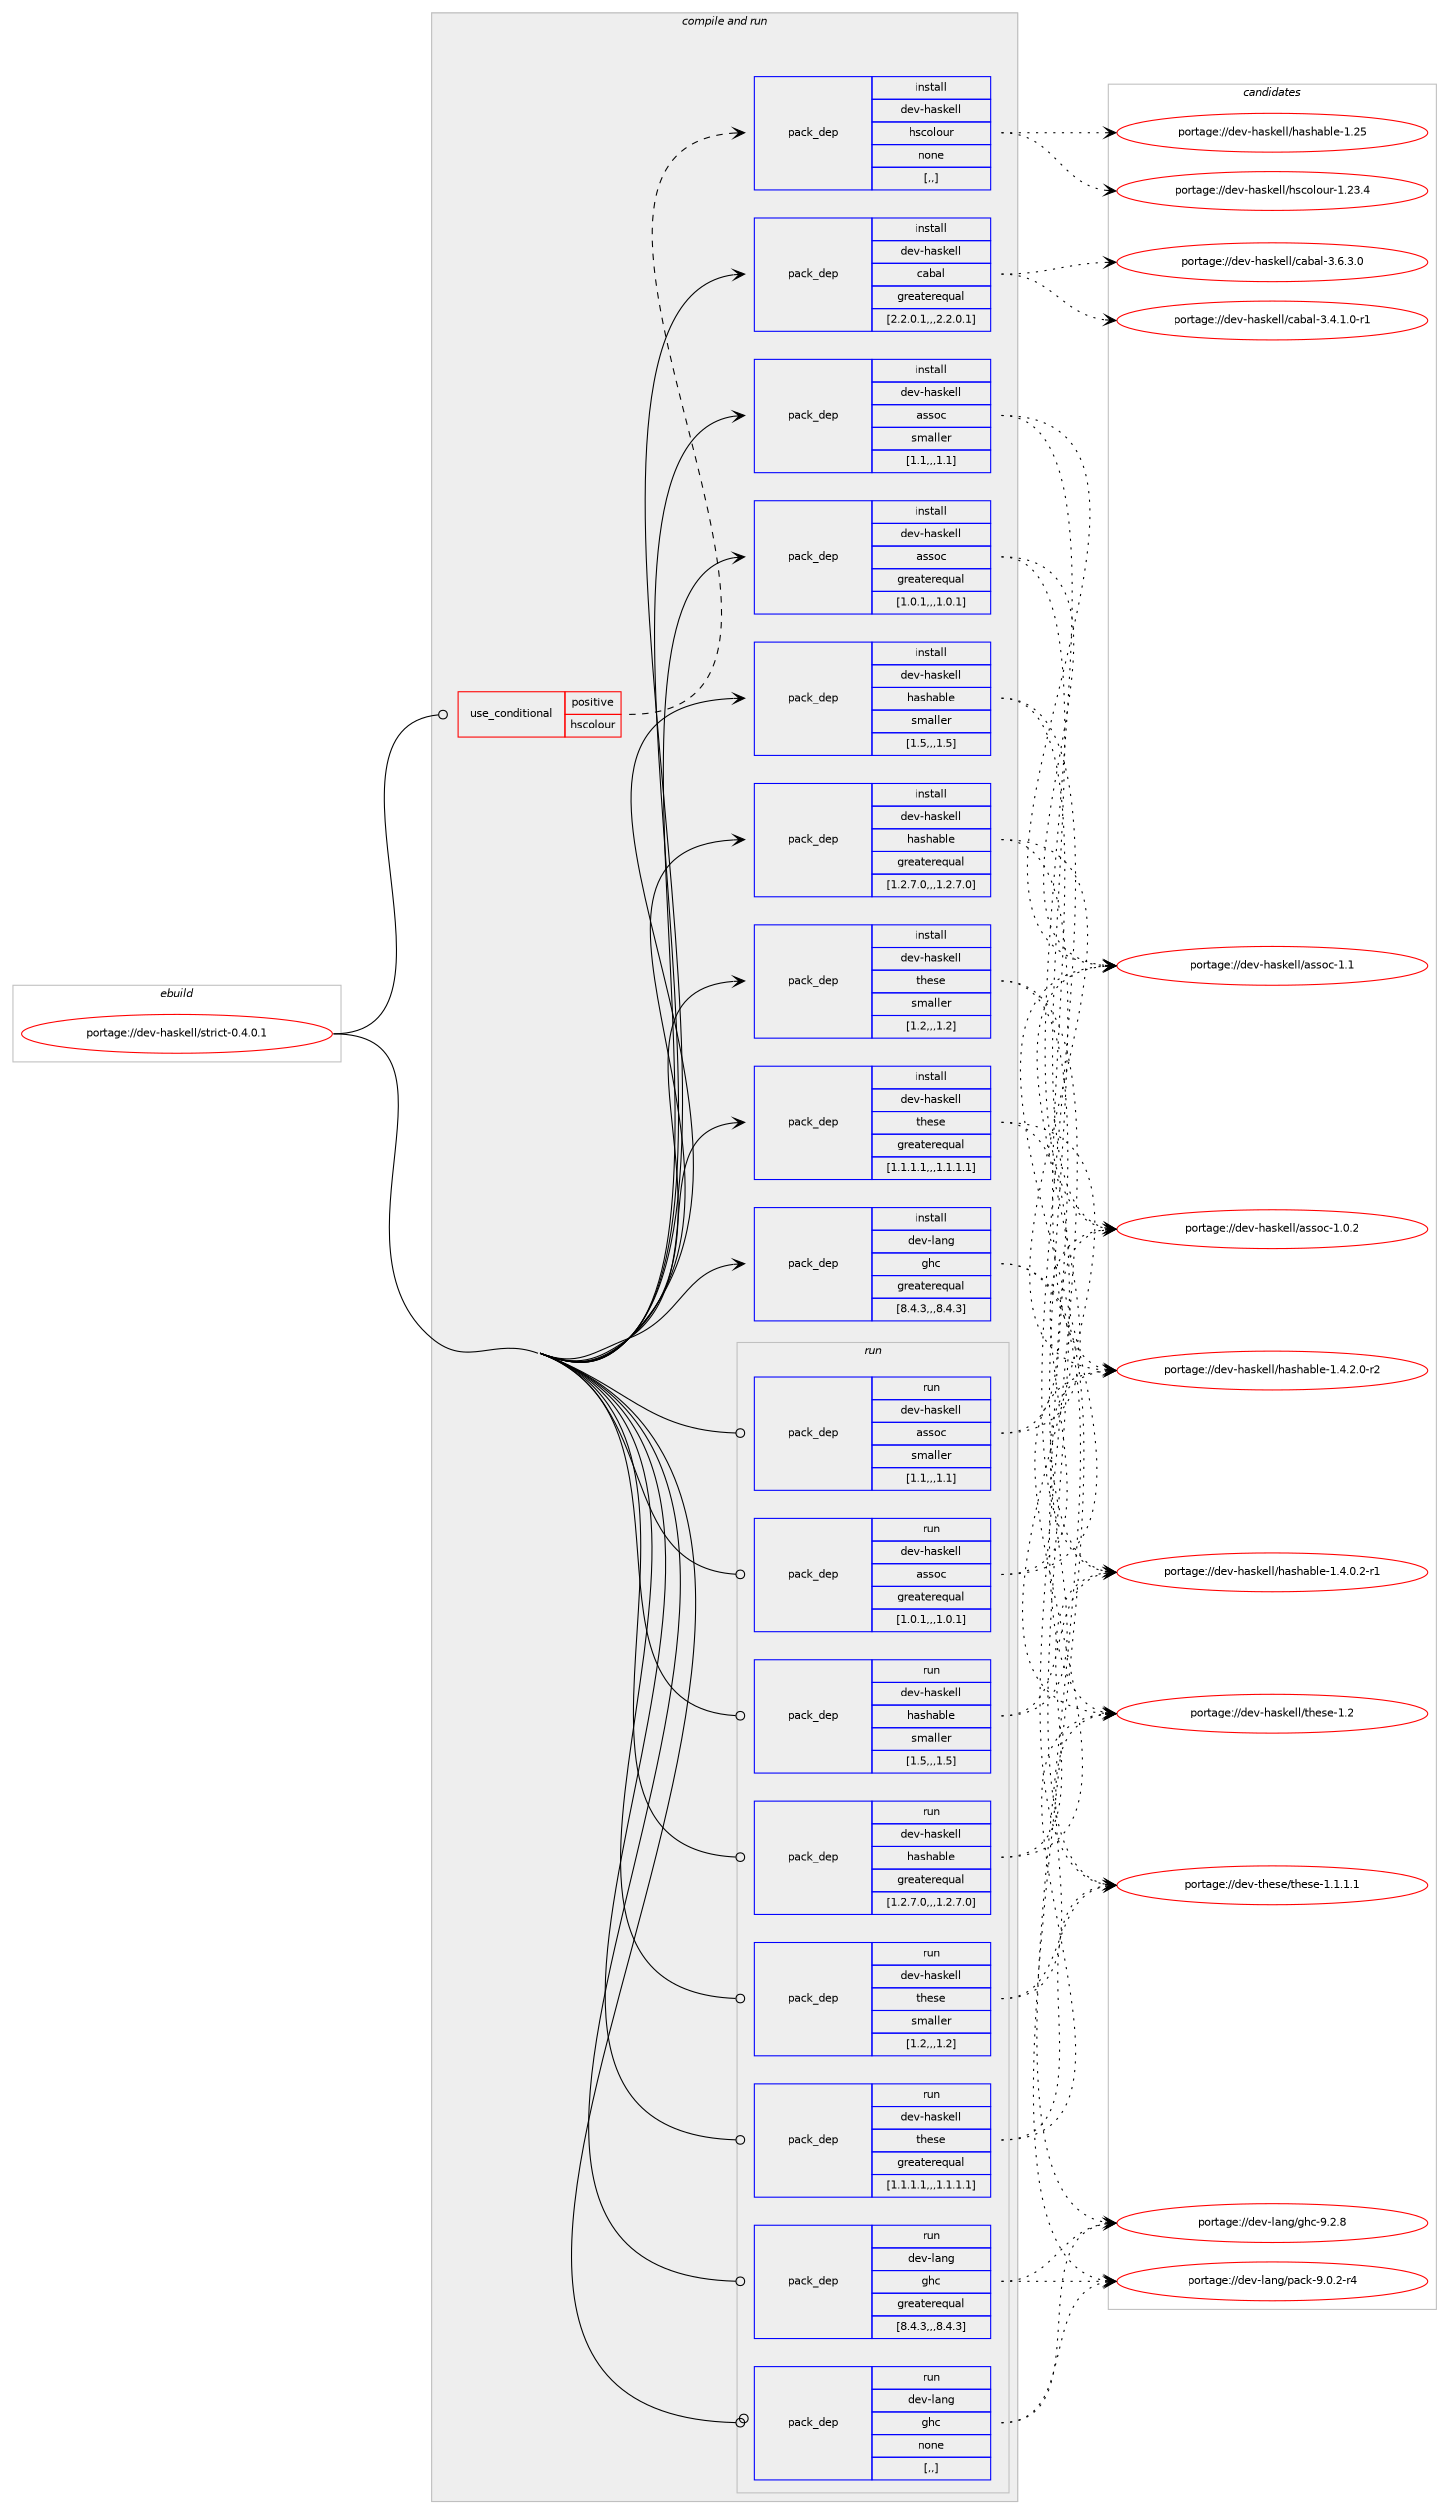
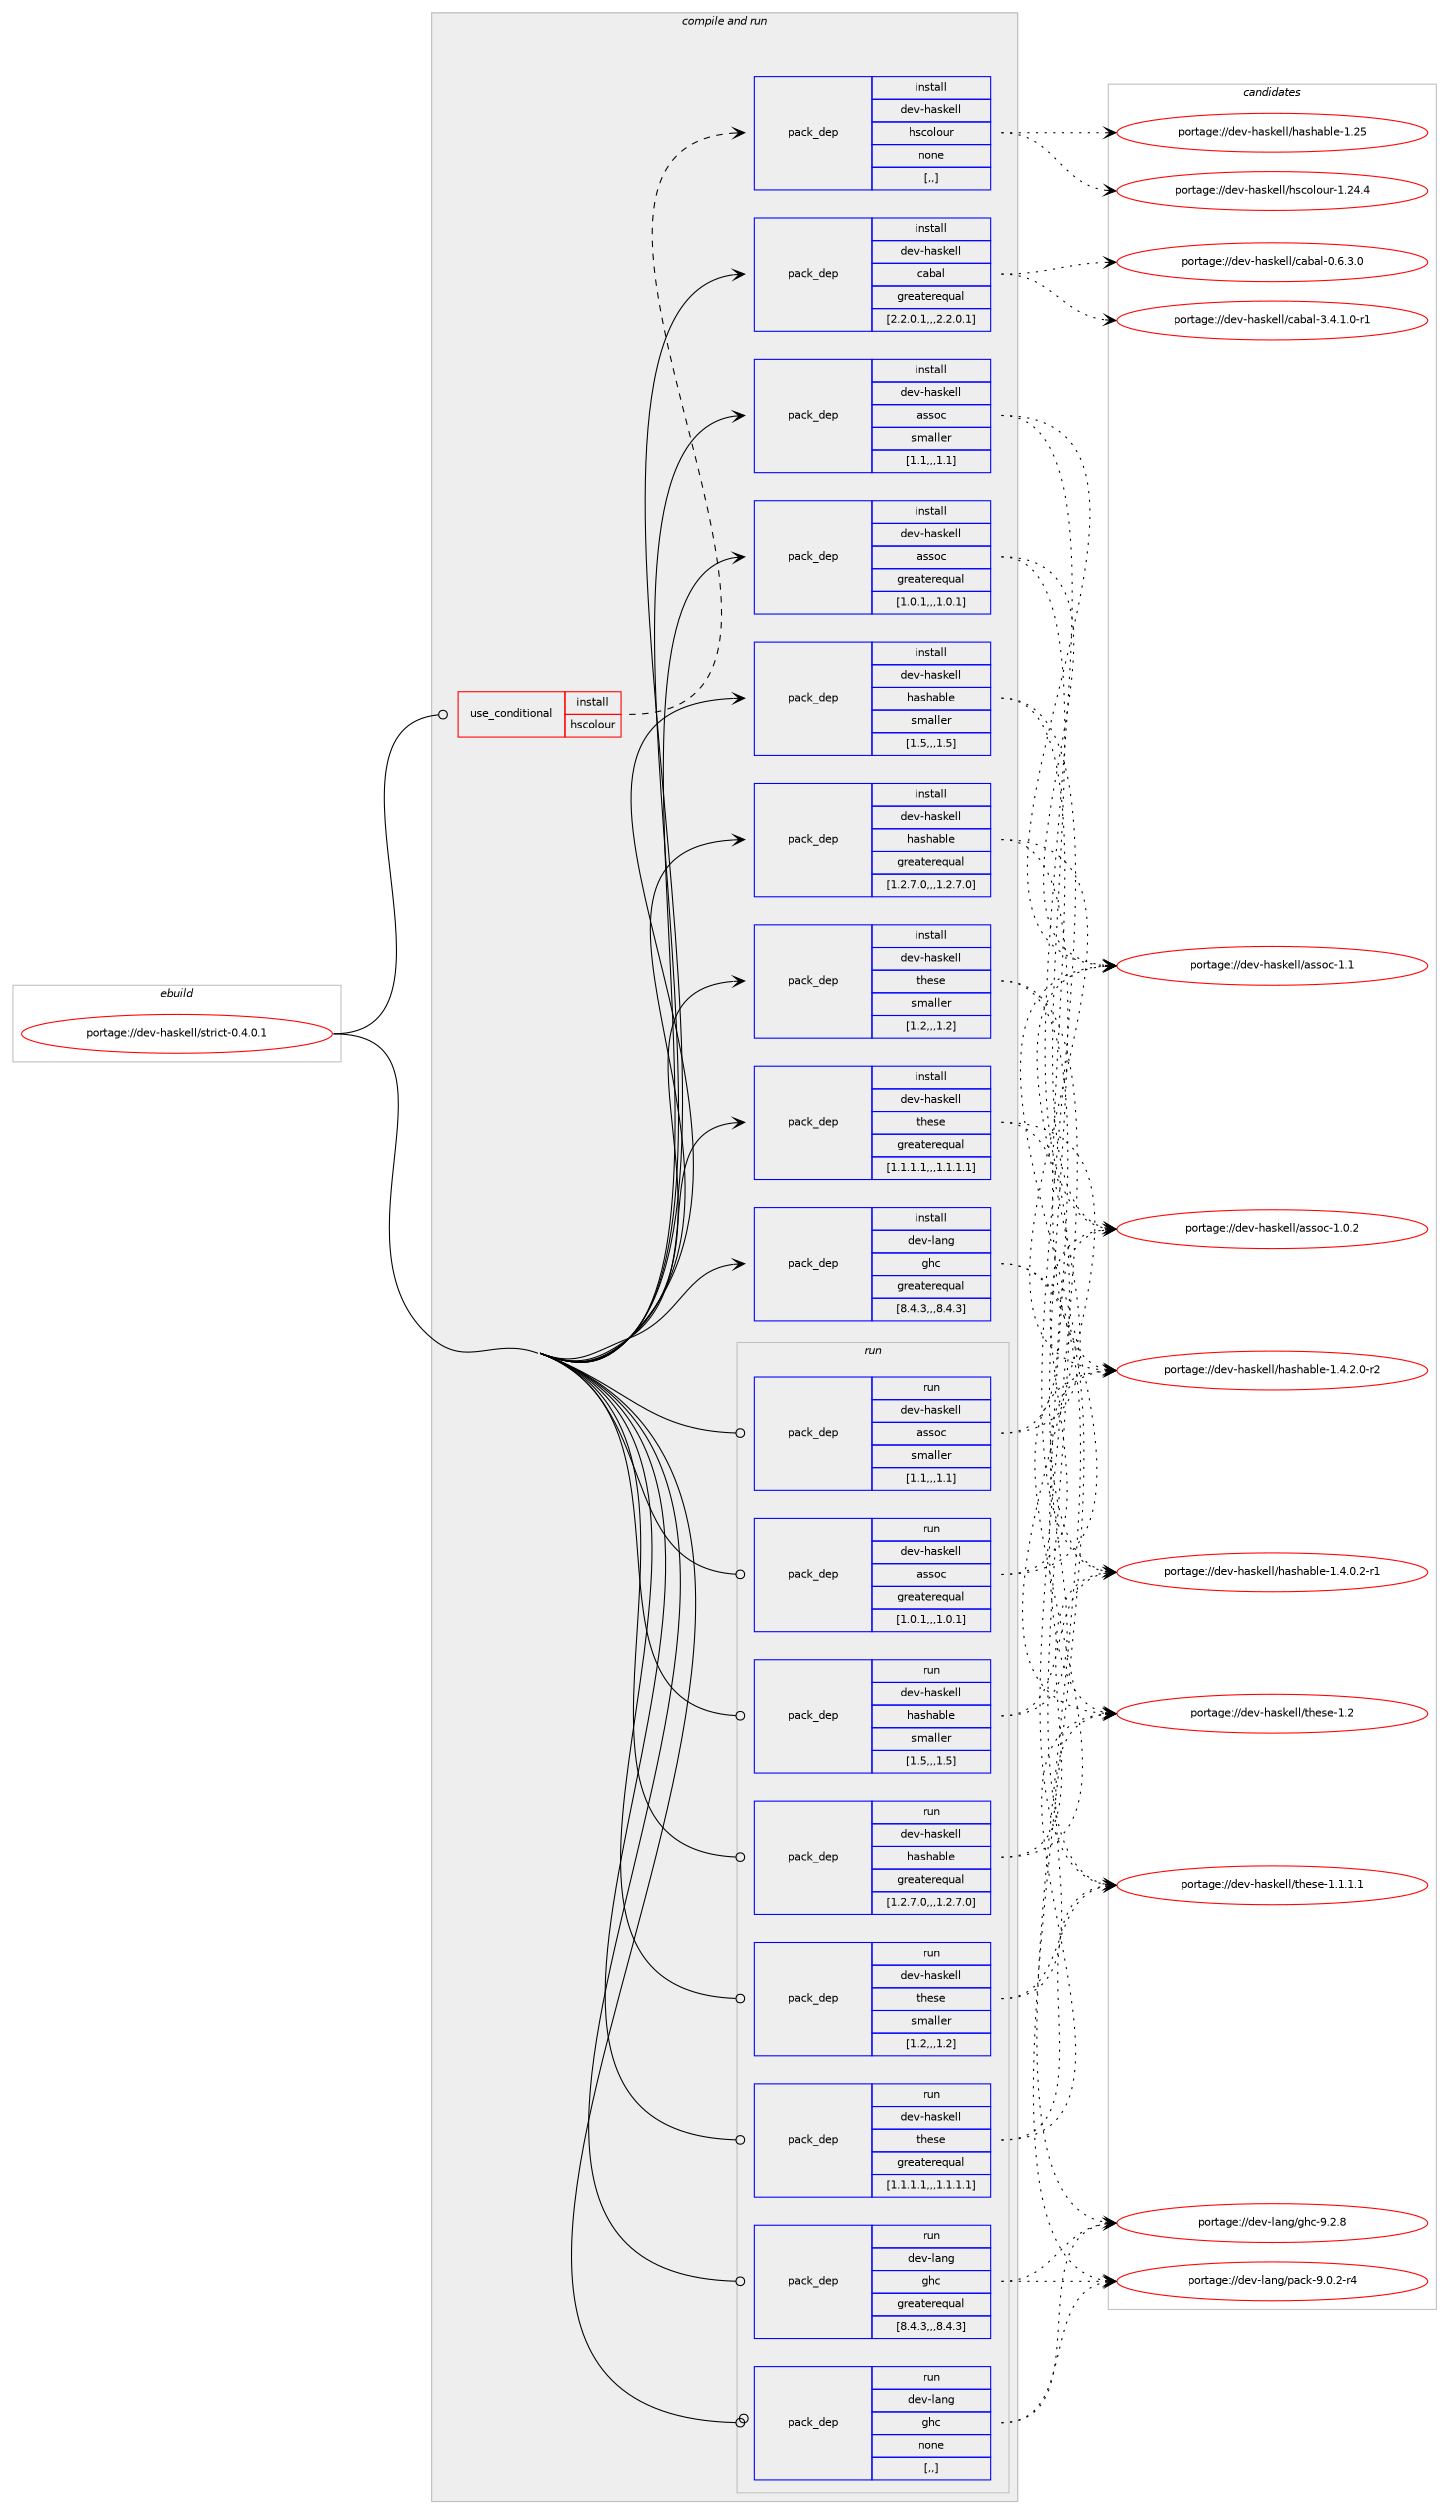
(1272, 191) -> (1272, 191)
(1272, 262) -> (1272, 262)
(593, 703) -> (593, 703)
(1272, 1885) -> (1272, 1885)
